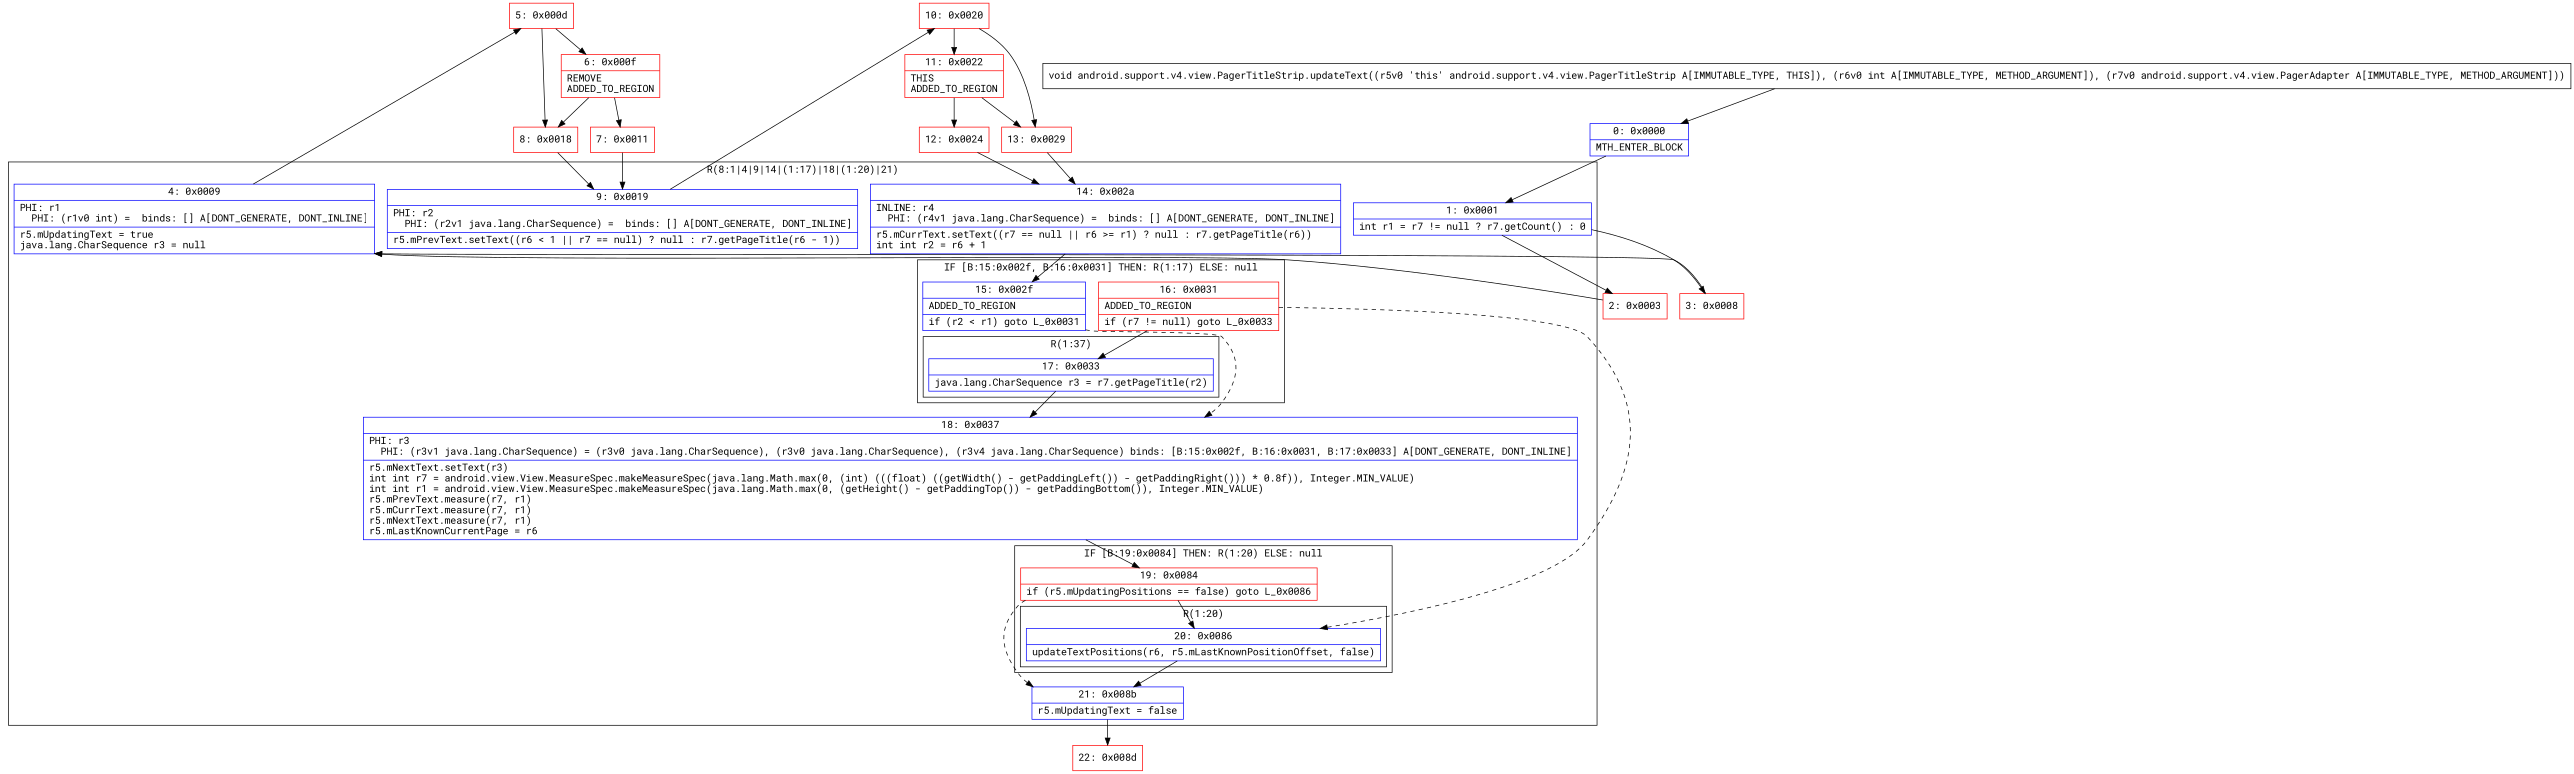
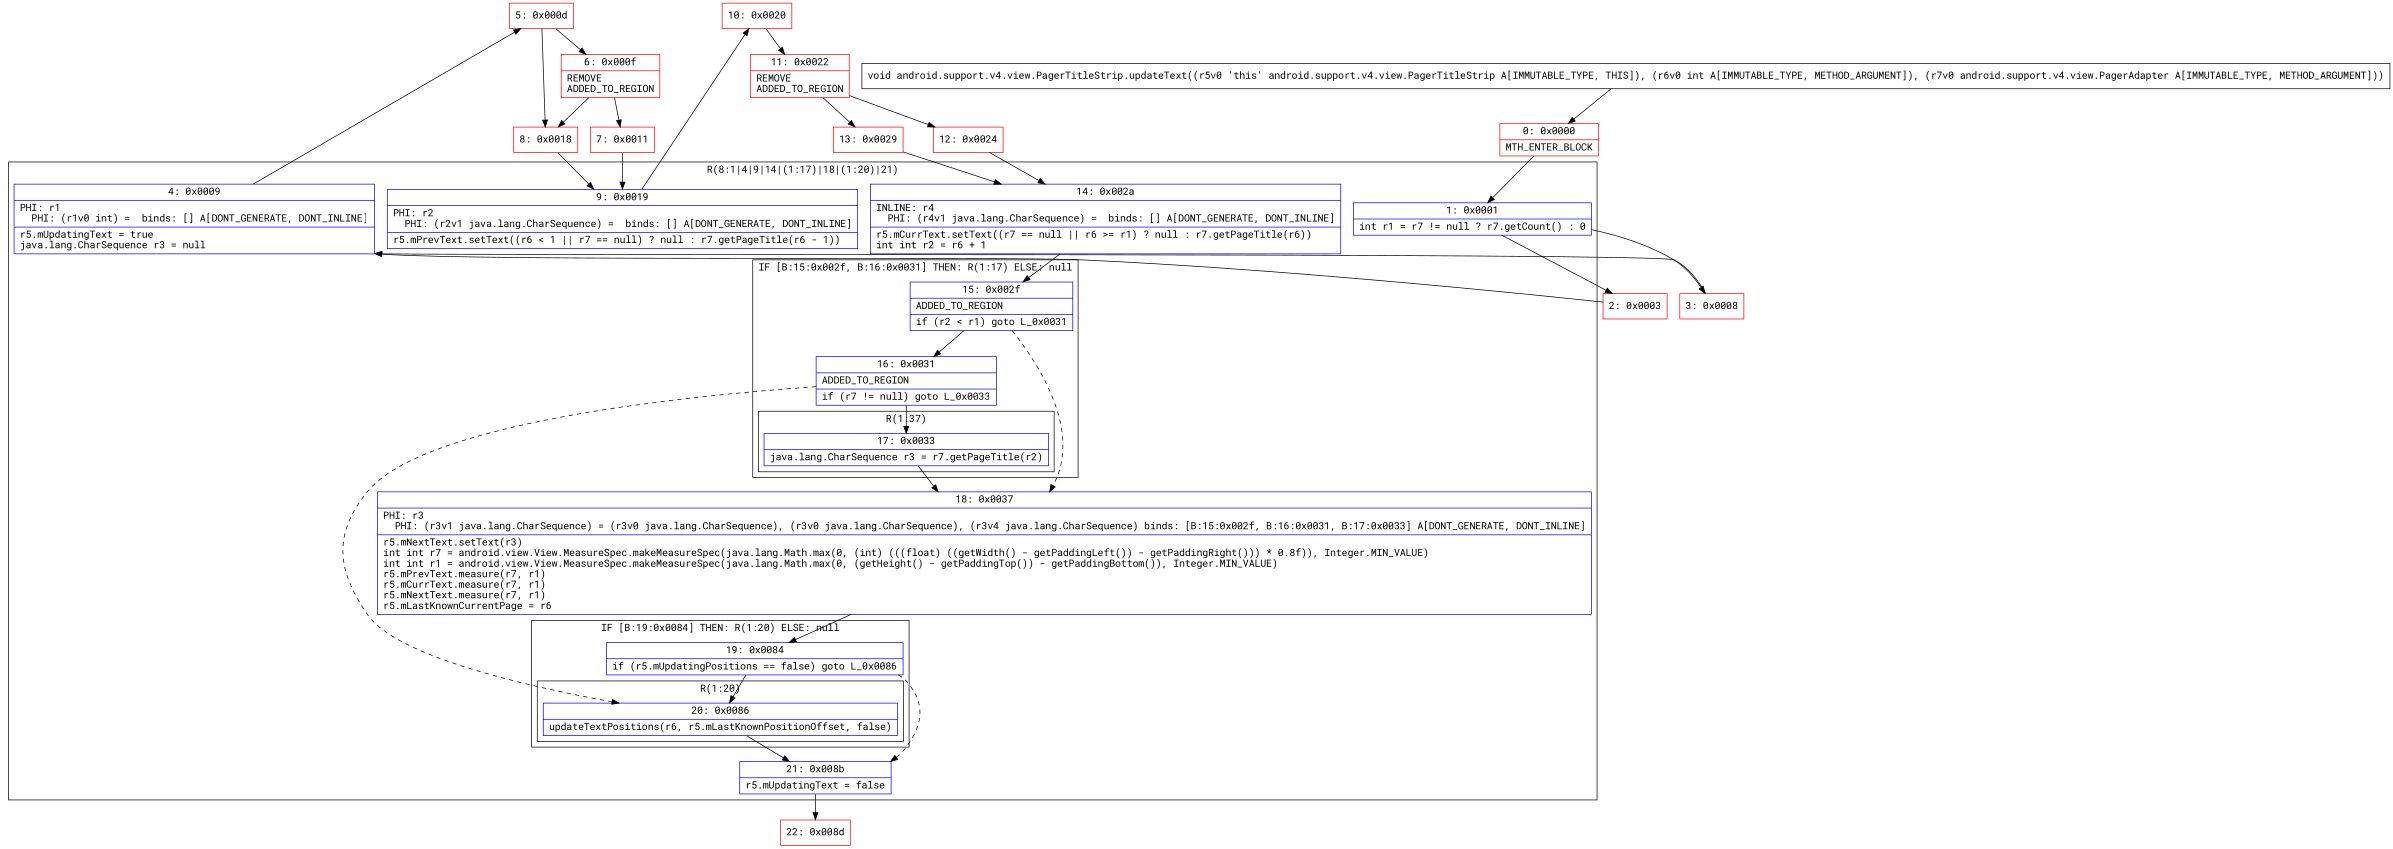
(1018, 67) -> none
(922, 79) -> (774, 79)
(1639, 140) -> (1549, 140)
(1189, 306) -> (906, 381)
none -> (952, 341)
(1169, 584) -> (755, 659)
